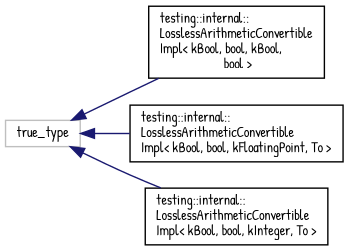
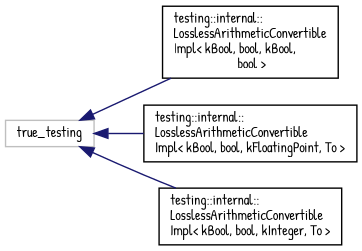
(43, 133) -> (50, 133)
